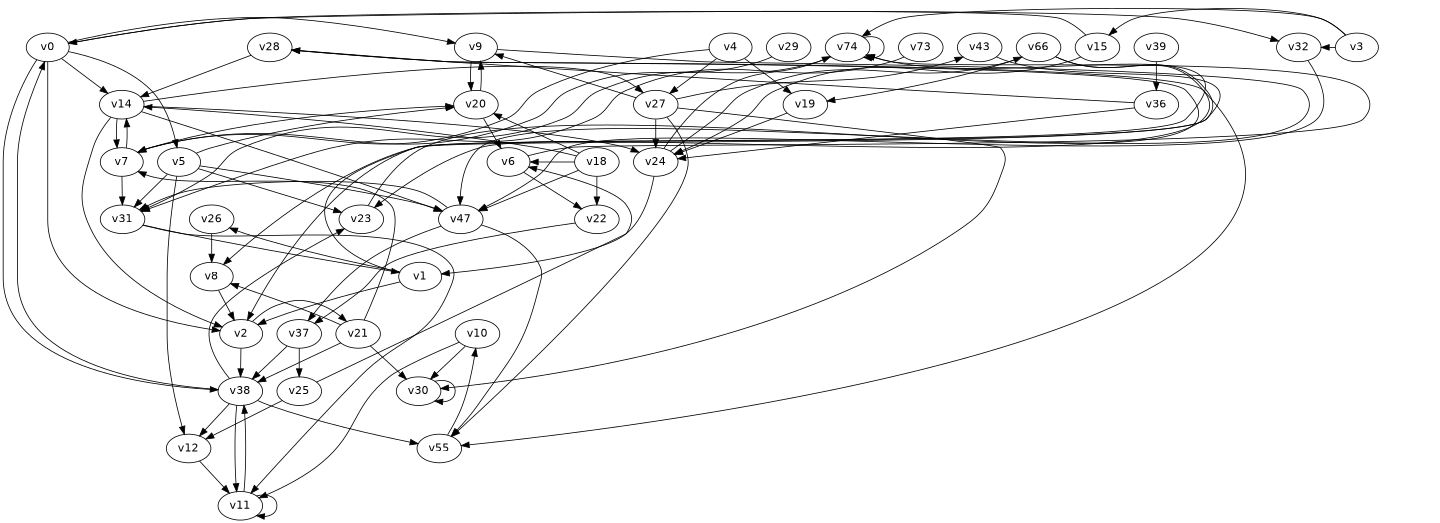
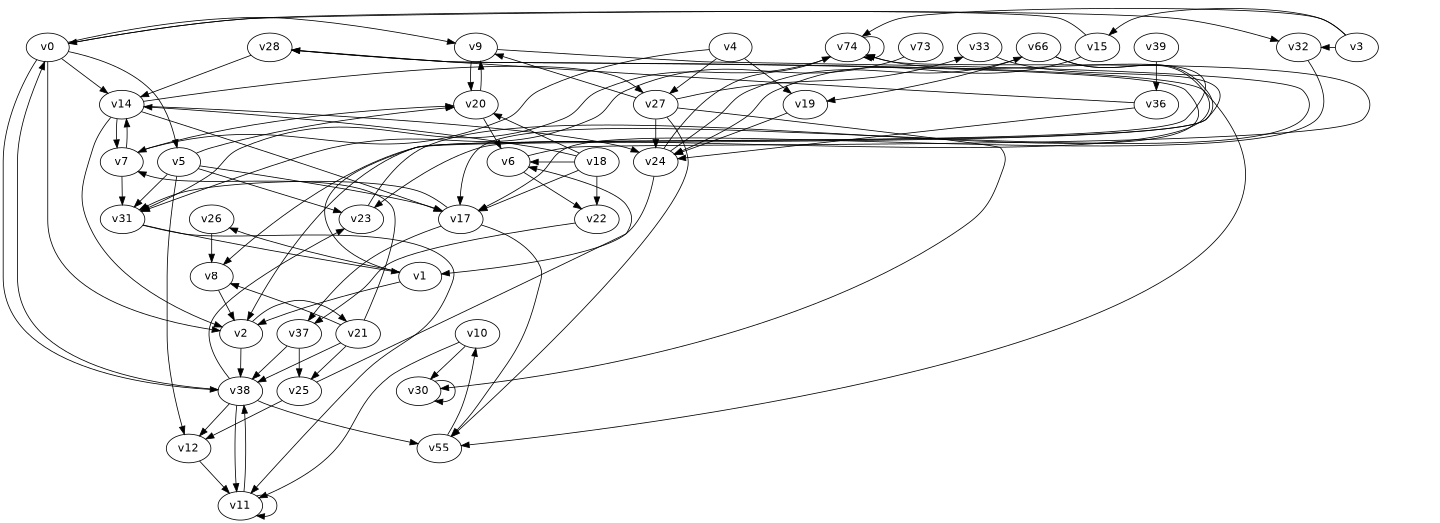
(789, 47) -> none
(980, 47) -> (980, 47)
(461, 219) -> (461, 219)
(387, 361) -> (331, 360)
